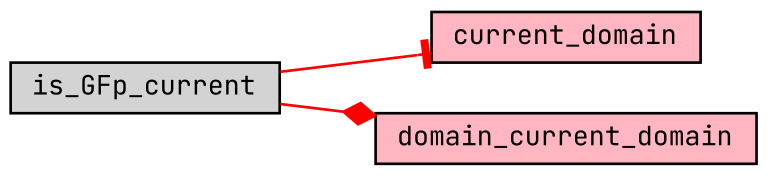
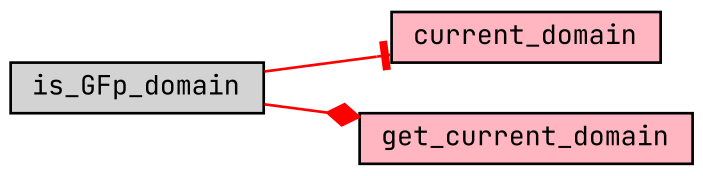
(145, 88) -> (137, 88)
(566, 139) -> (526, 139)
